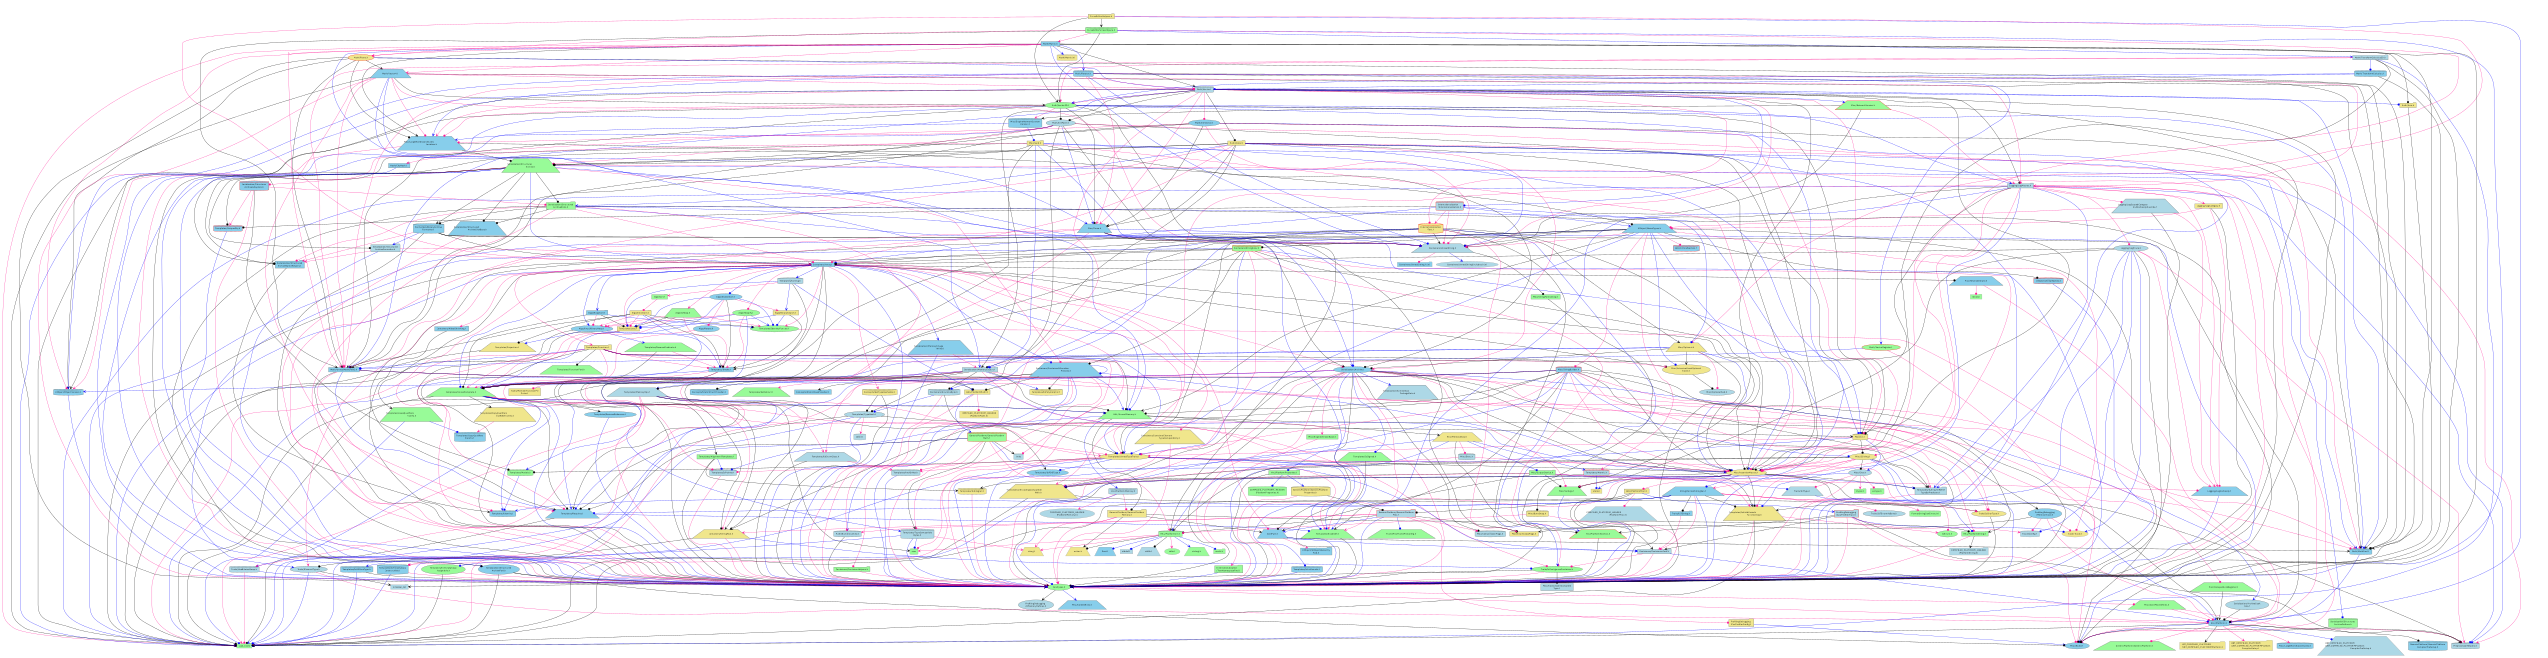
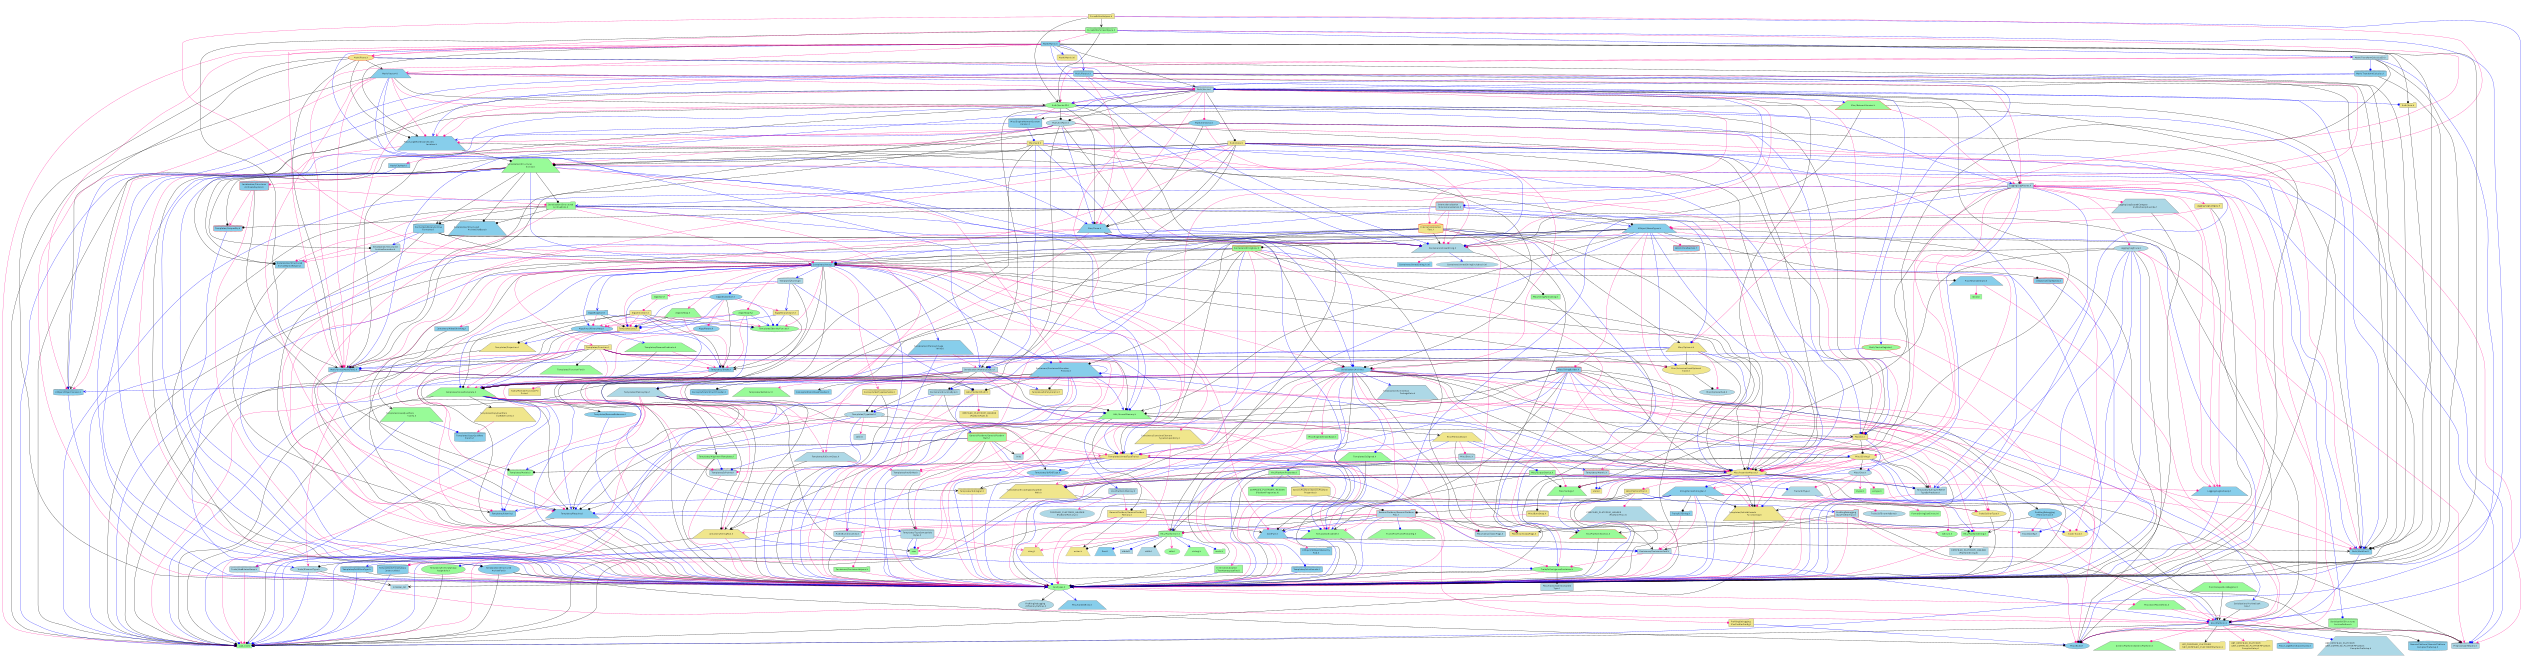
(1502, 285) -> (1335, 85)
